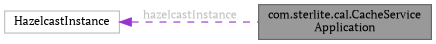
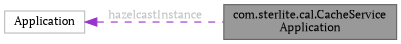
(62, 22) -> (45, 22)
